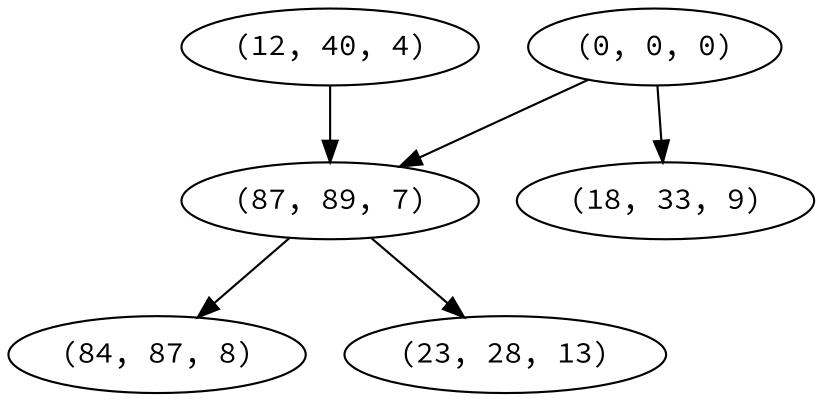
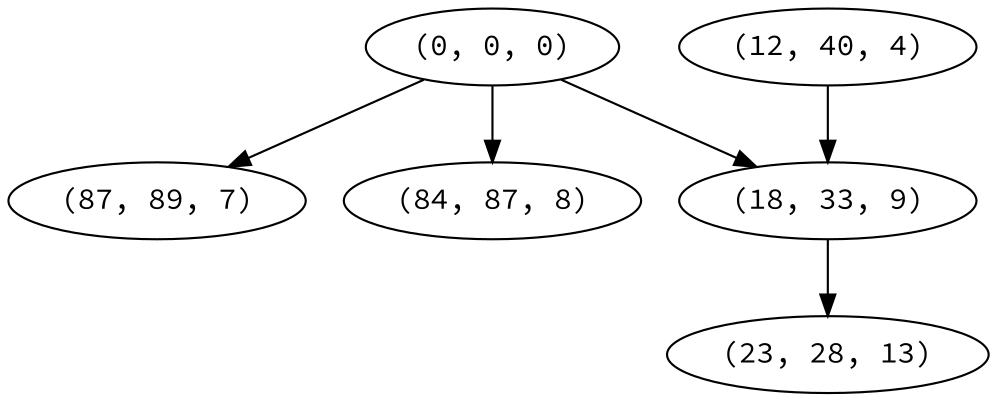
(330, 113) -> (828, 113)
(252, 271) -> (492, 113)
(410, 271) -> (828, 267)
